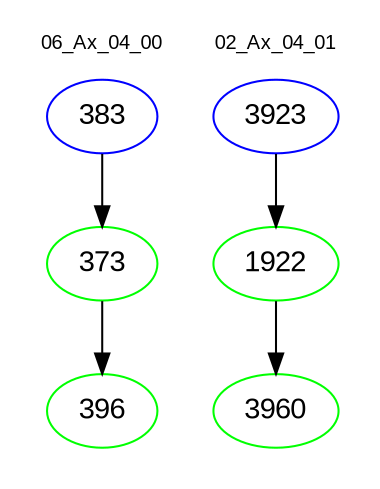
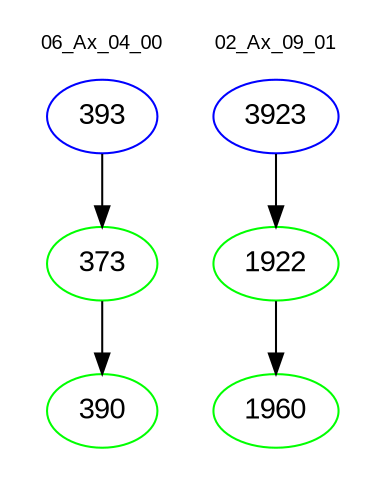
(276, 44) -> (276, 44)
(102, 117) -> (102, 117)
(102, 411) -> (102, 411)
(276, 411) -> (276, 411)
